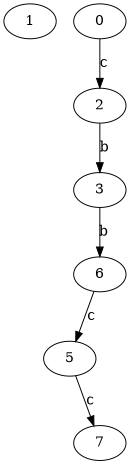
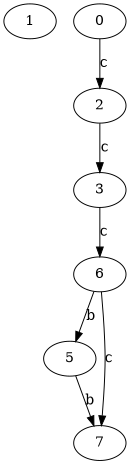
(105, 148) -> (105, 148)
(104, 232) -> (104, 232)
(91, 317) -> (91, 317)
none -> (105, 354)
(90, 401) -> (90, 401)
